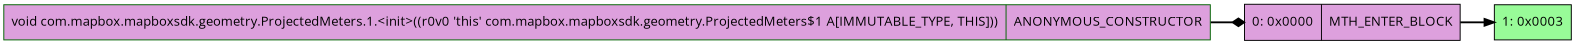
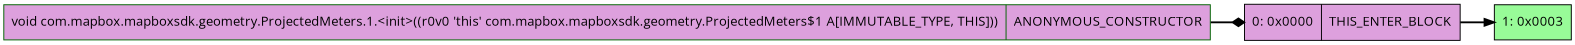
(1391, 22) -> (1390, 22)
